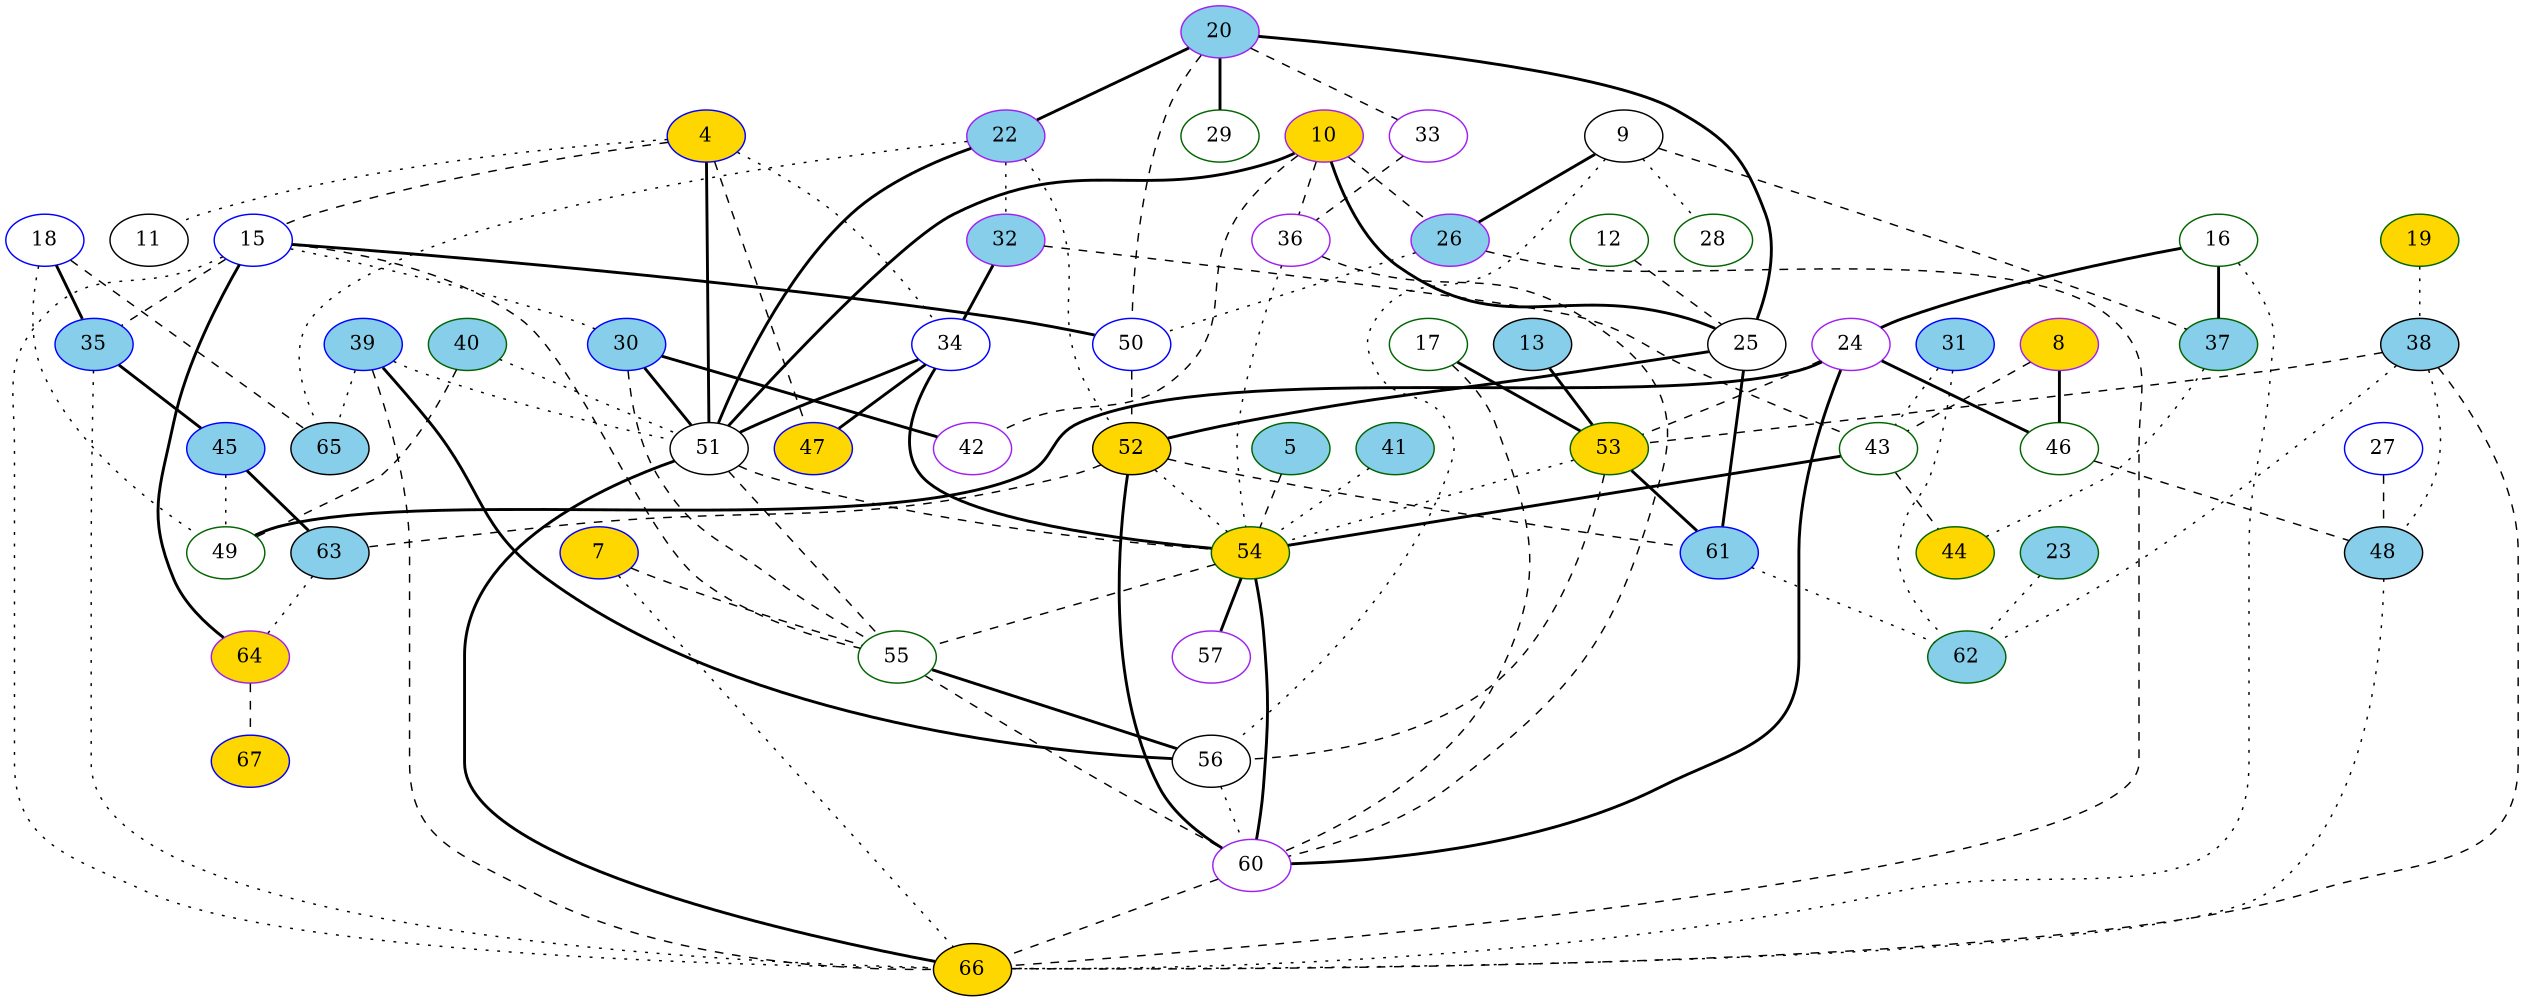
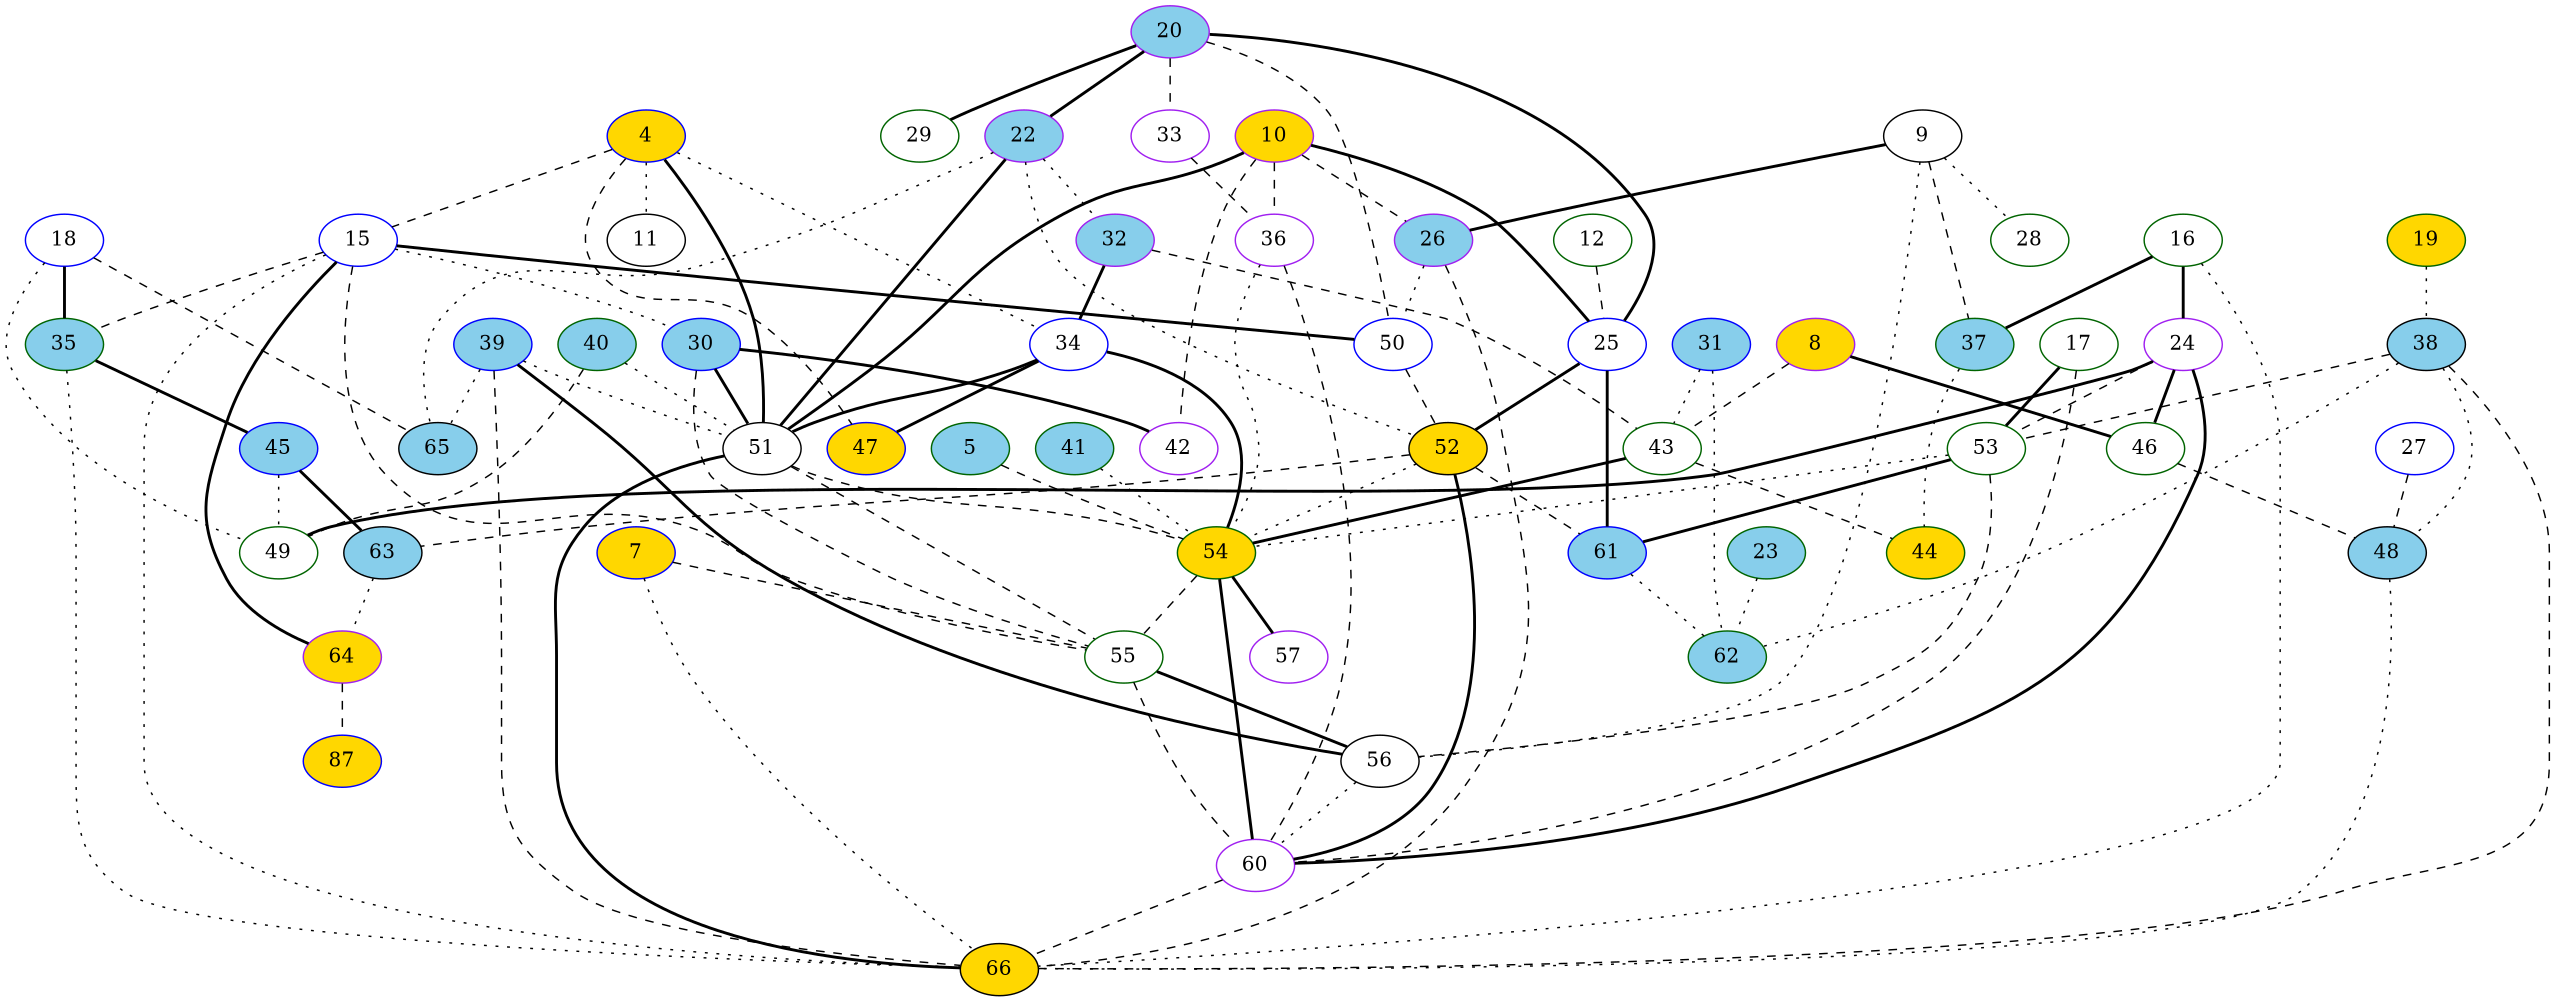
(94, 344) -> (64, 344)
(1533, 344) -> none
(1747, 344) -> (1607, 344)
(1609, 449) -> (1986, 449)
(250, 761) -> (342, 761)
